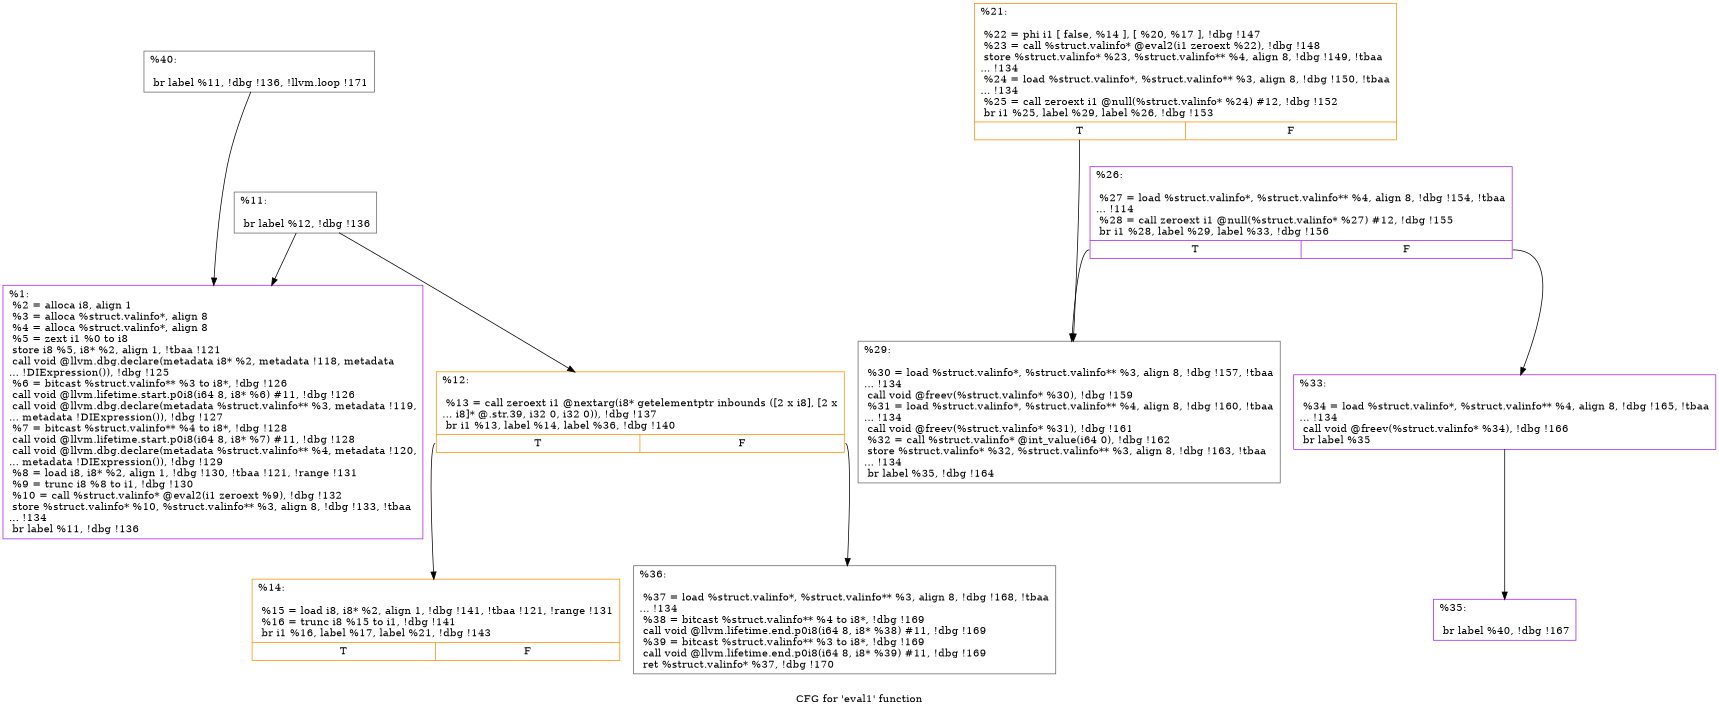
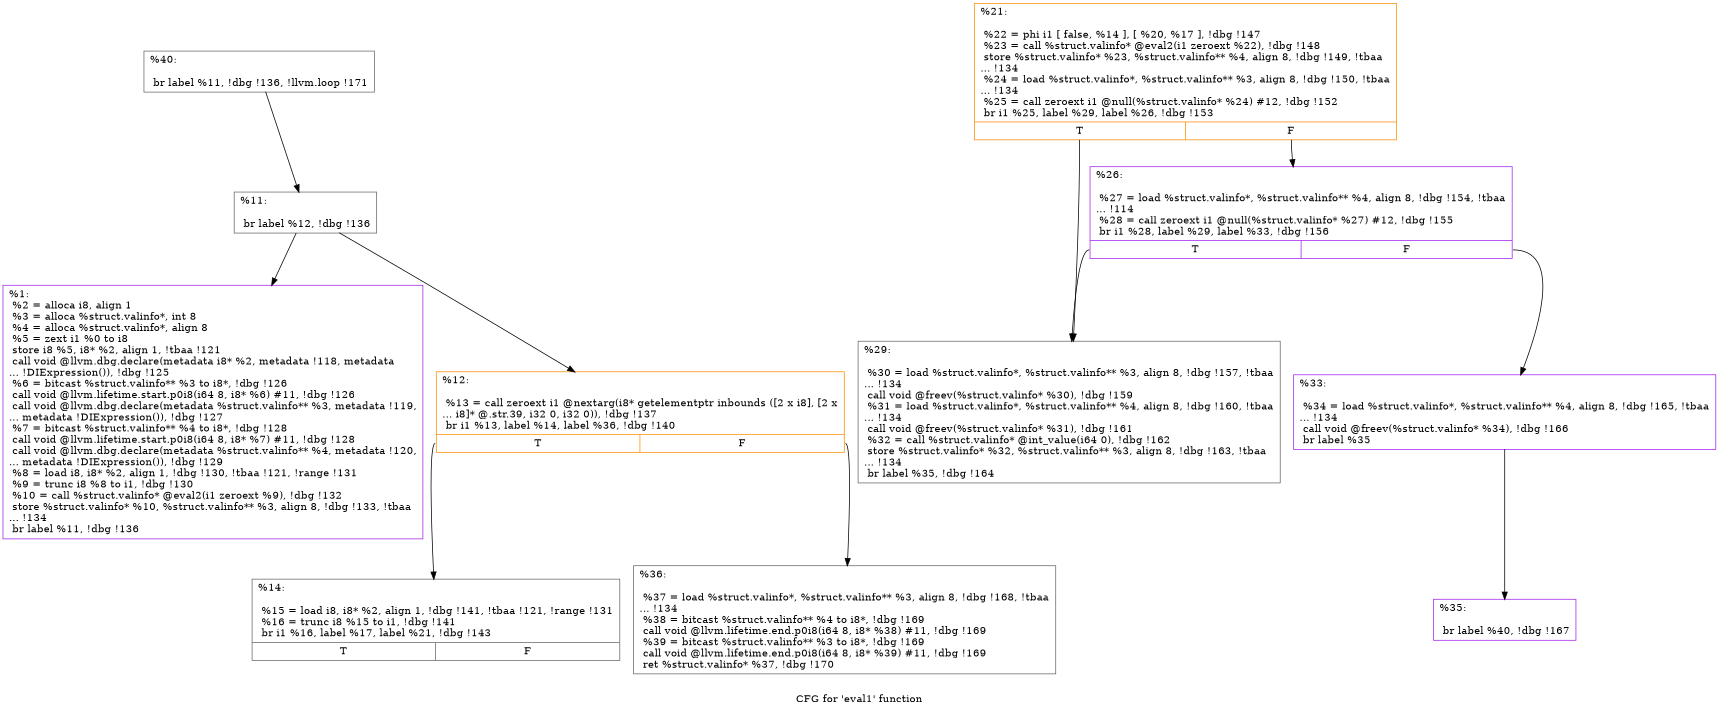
none -> (1292, 150)
(224, 183) -> (281, 138)
(109, 317) -> (103, 317)
(436, 620) -> (436, 620)
